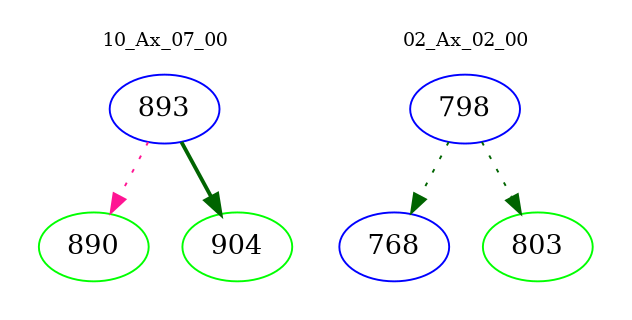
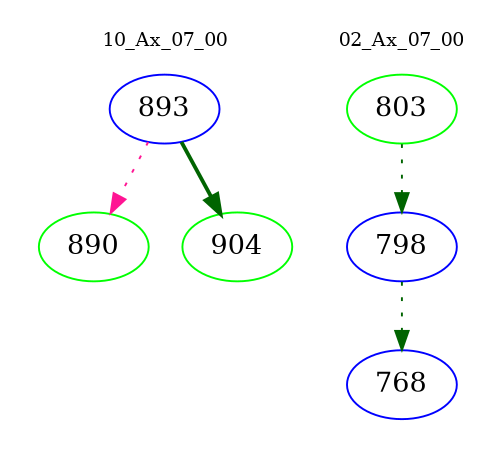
(466, 41) -> (402, 41)
(497, 169) -> (402, 169)
